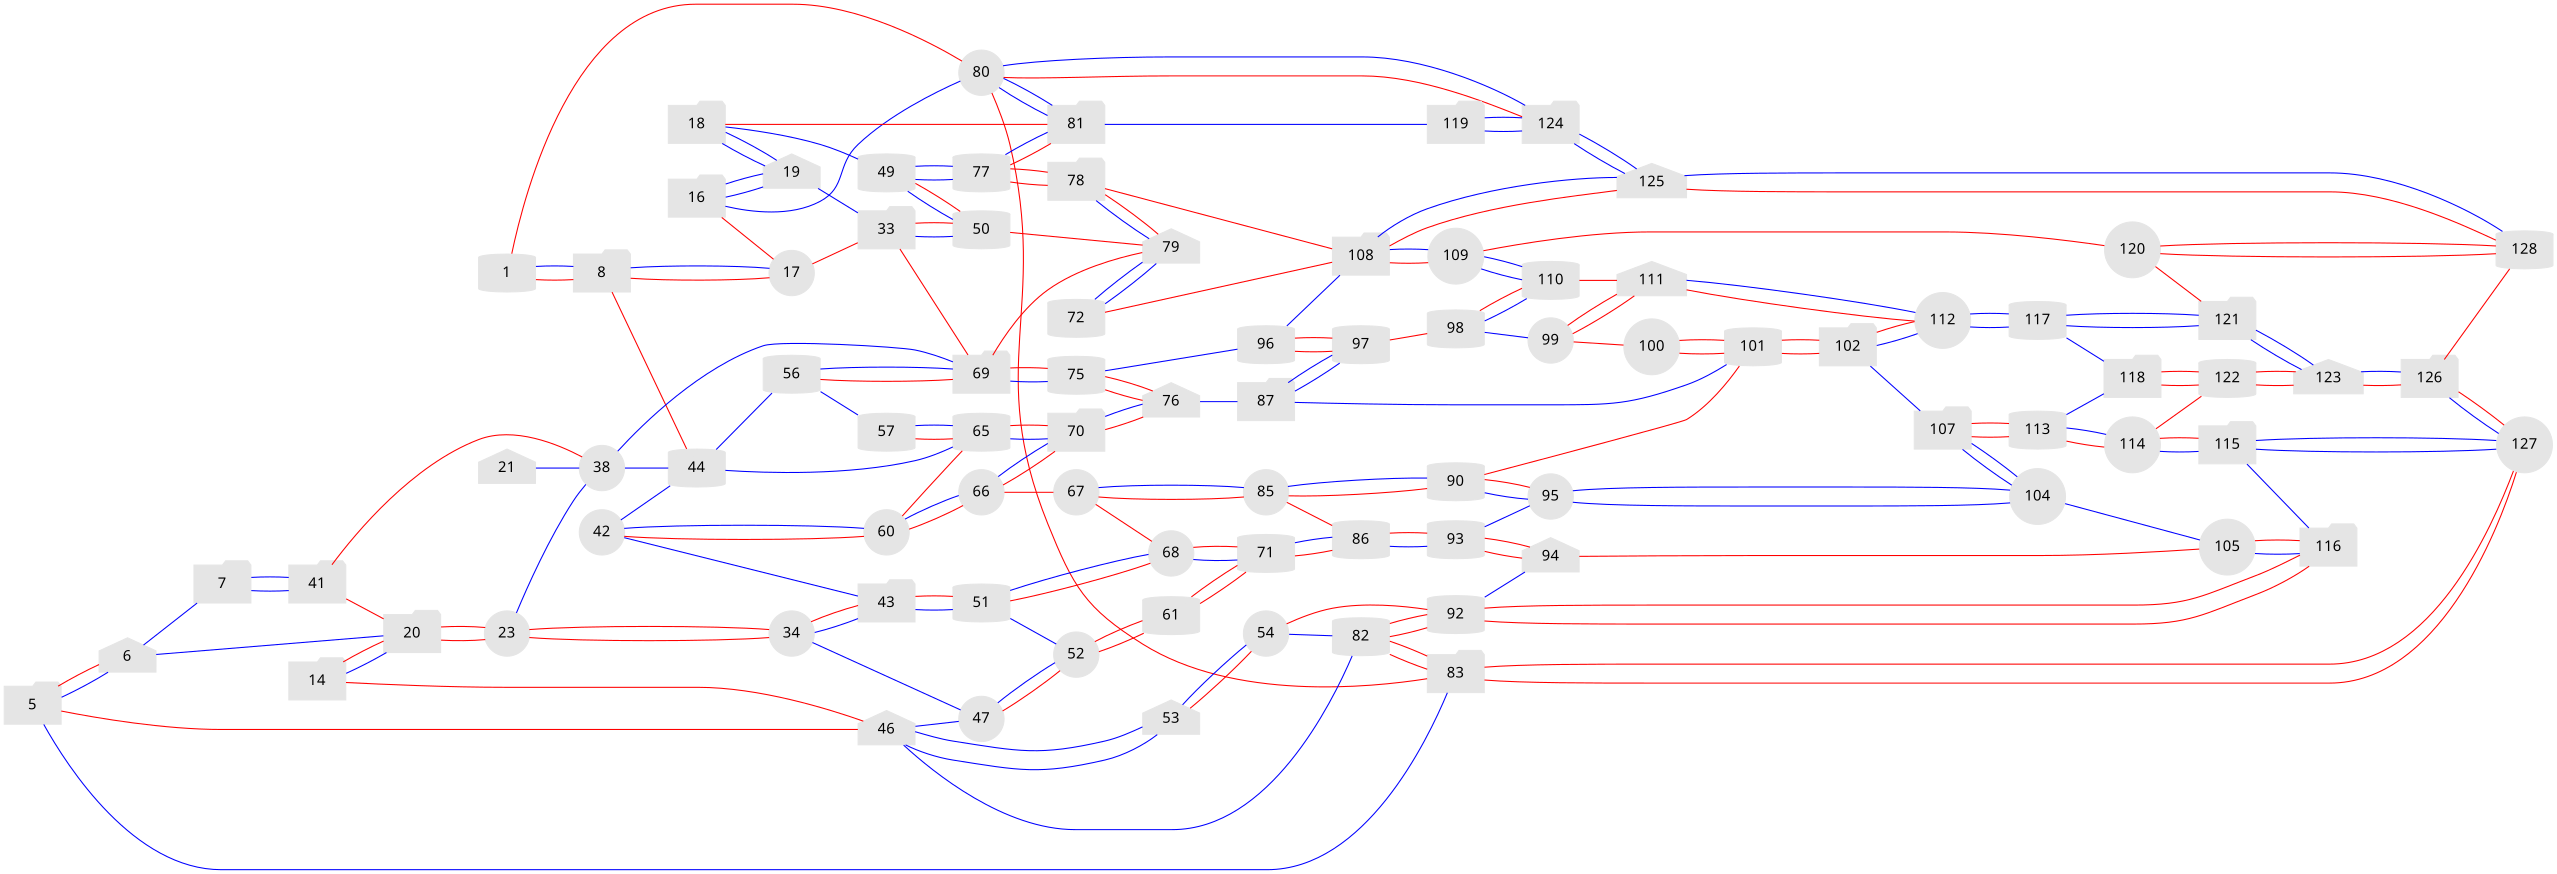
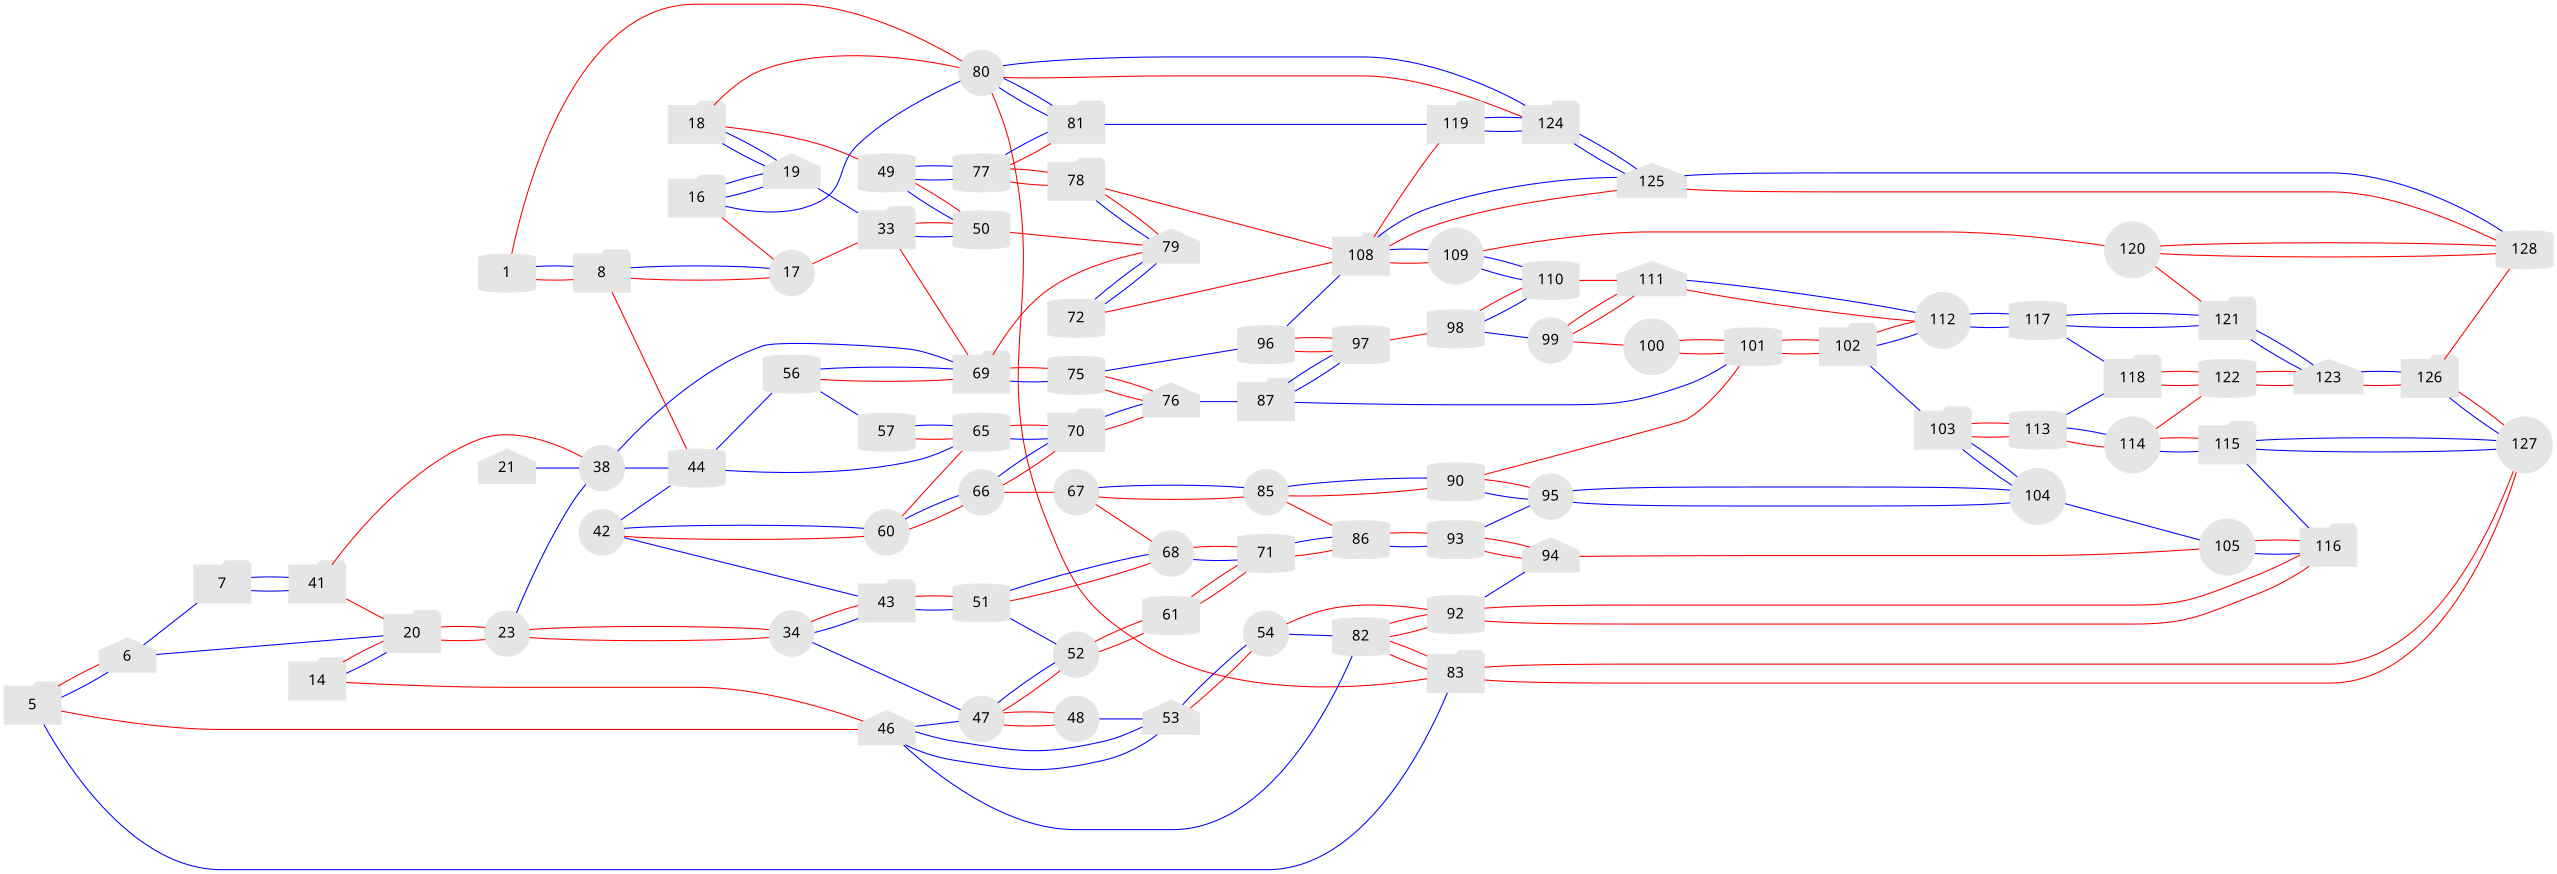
(894, 124) -> (830, 57)
(793, 138) -> (793, 138)
none -> (1405, 189)
(1943, 430) -> (1943, 430)
none -> (1076, 719)
